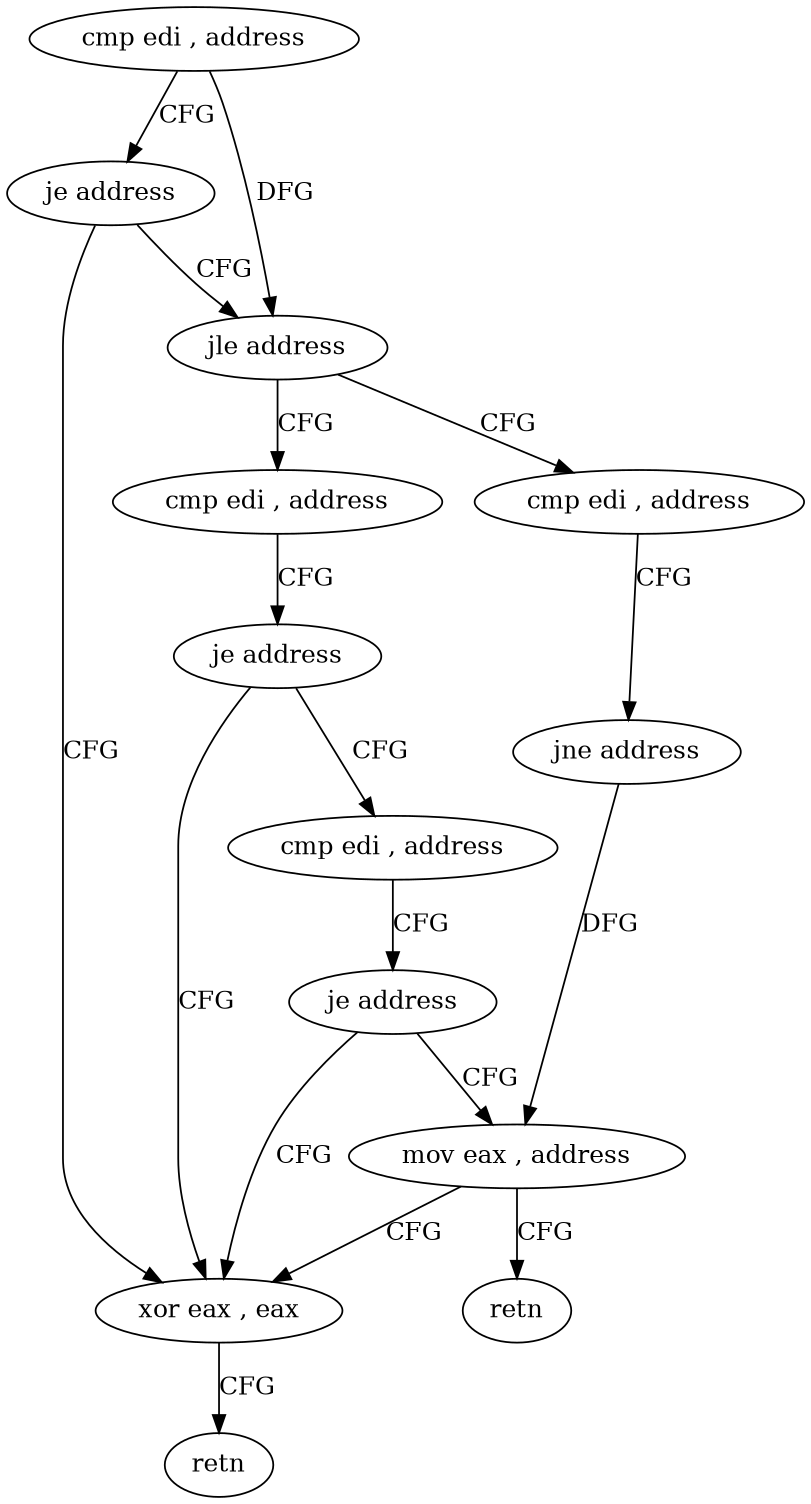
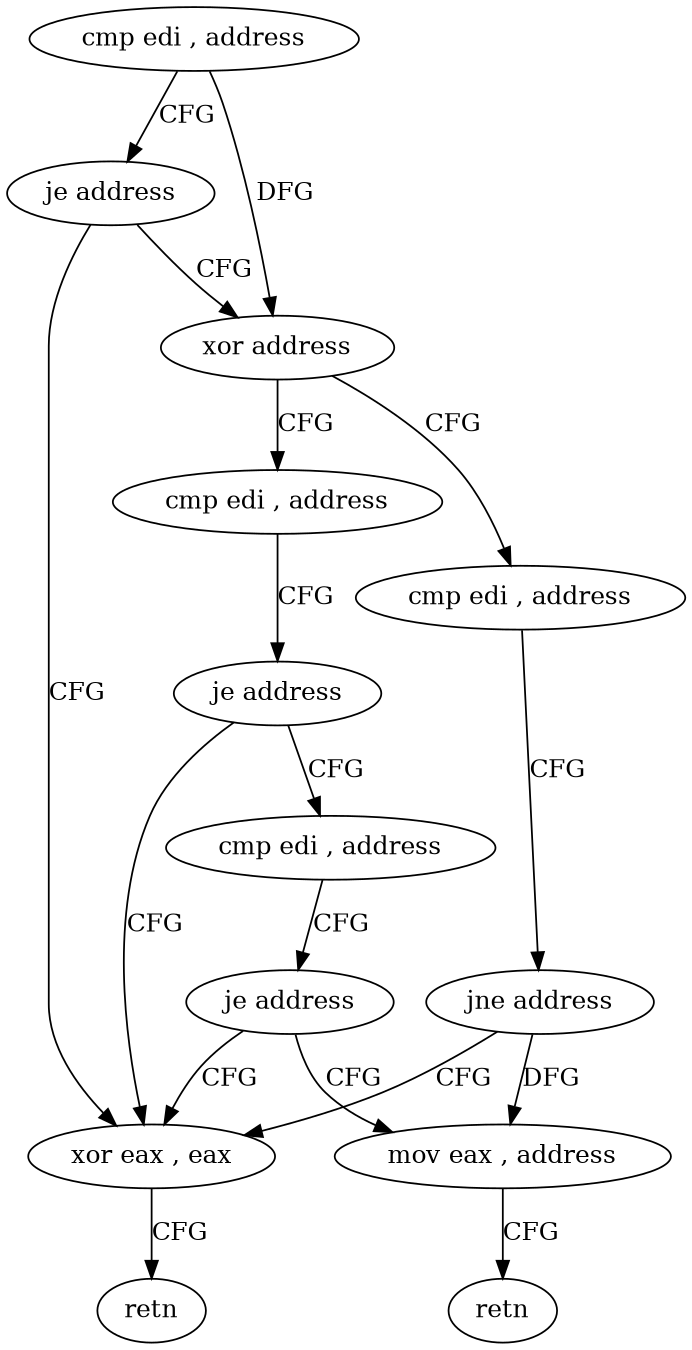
(278, 348) -> (278, 348)
(375, 1230) -> (384, 1092)
